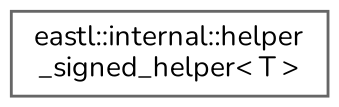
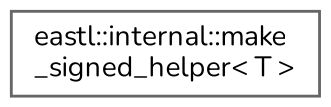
(170, 54) -> (165, 54)
